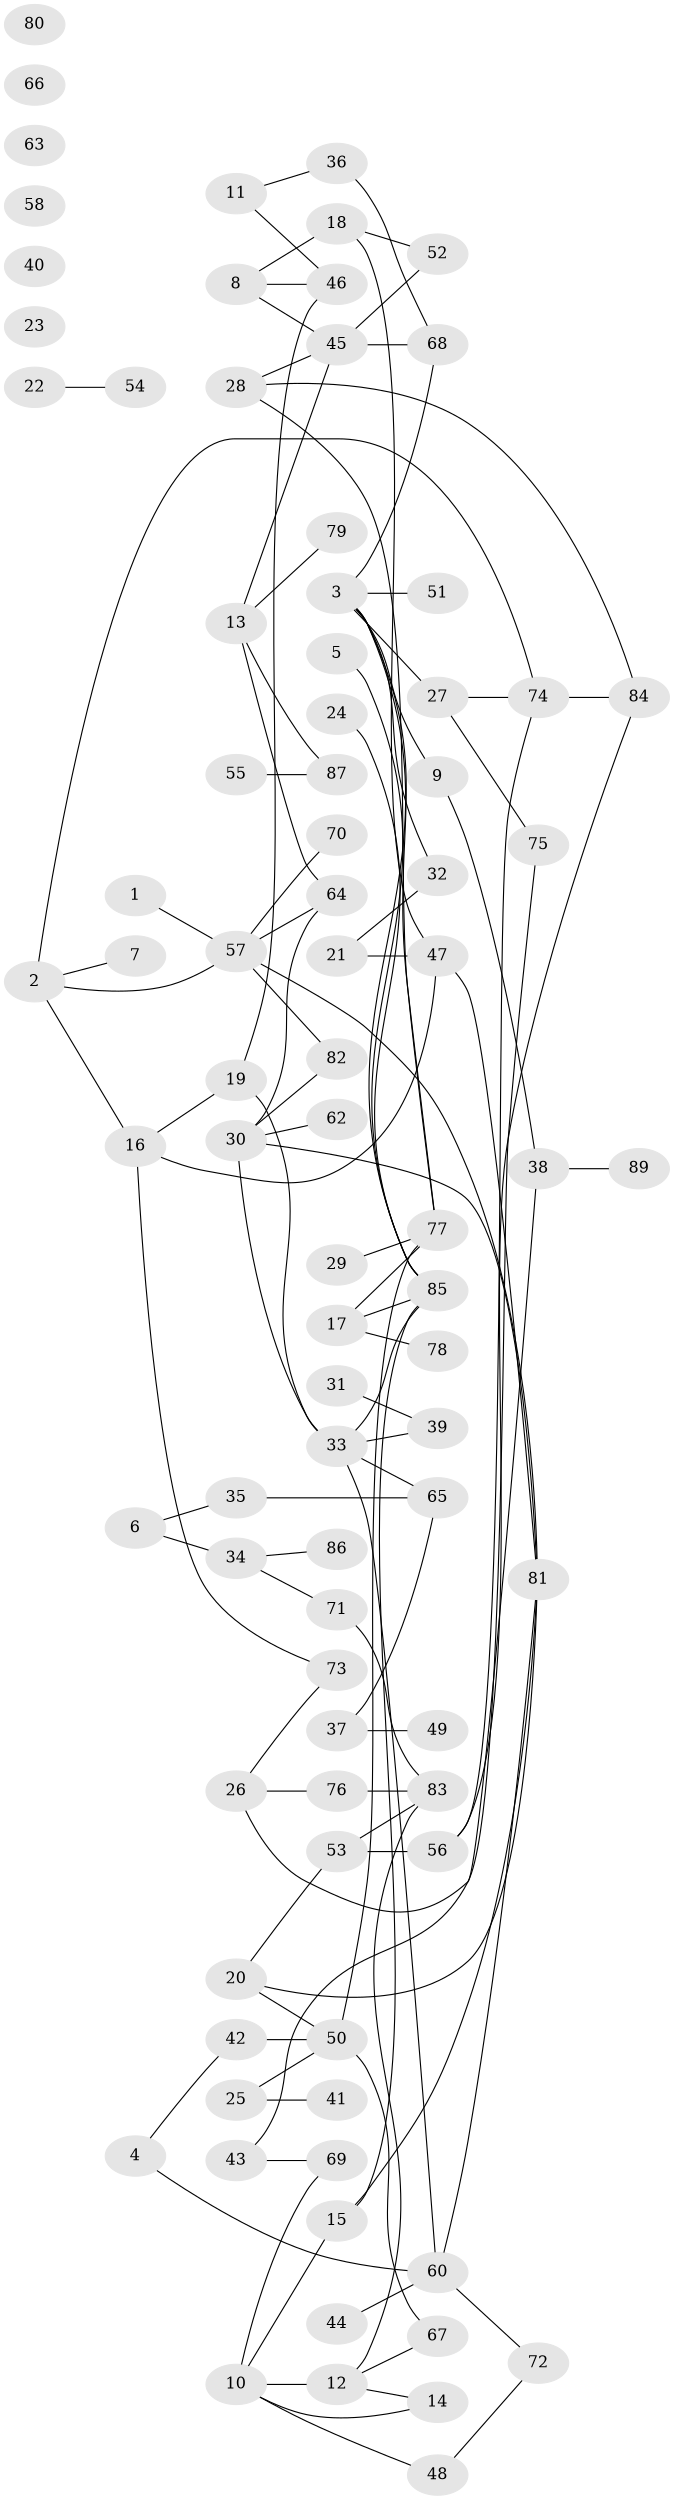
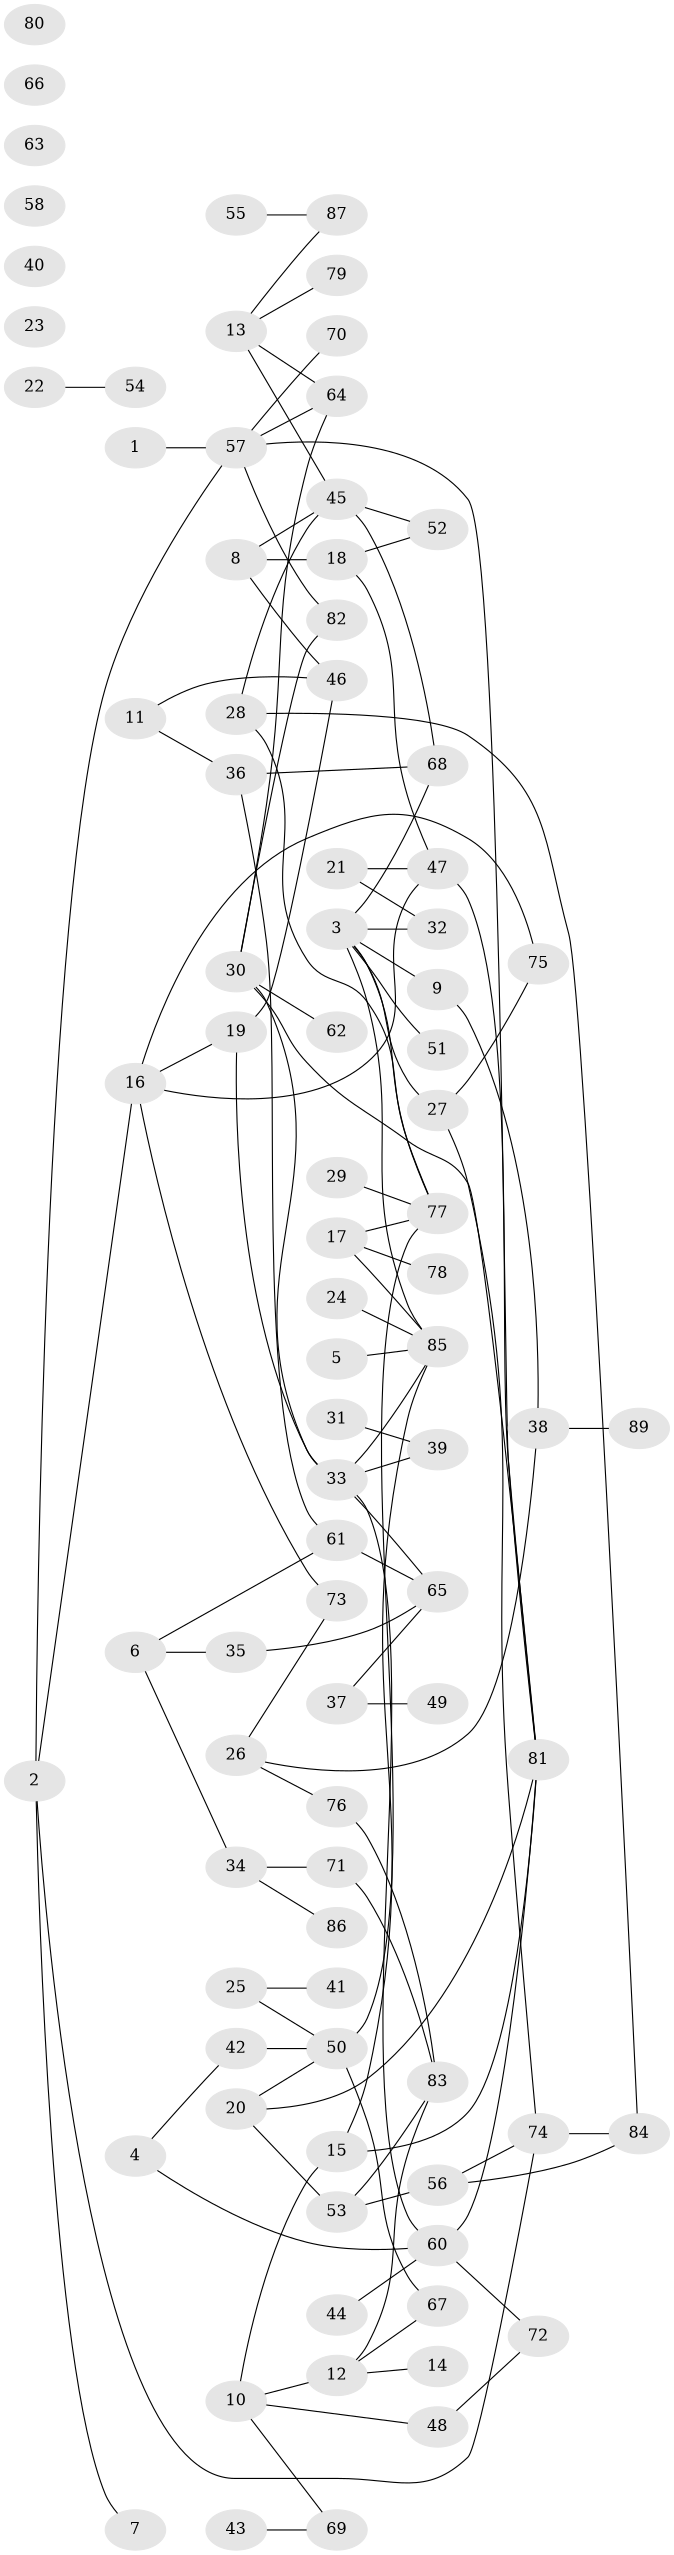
none -> (337, 1540)
(499, 1552) -> (325, 831)
(333, 2418) -> none
